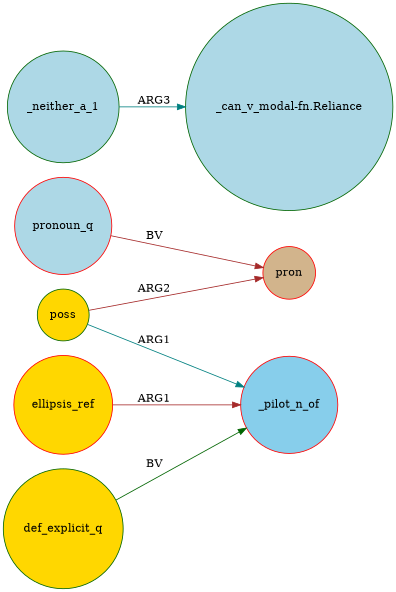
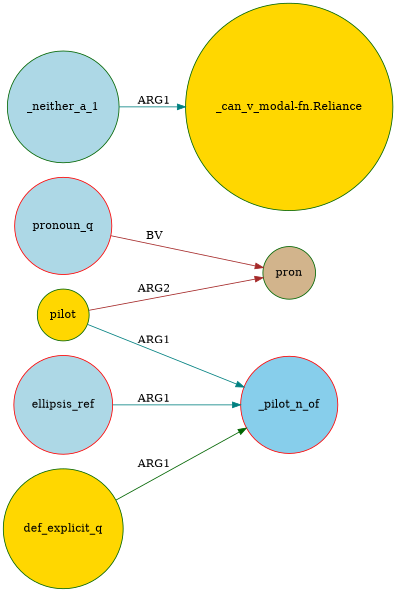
(154, 101) -> (154, 101)
(289, 107) -> (289, 107)
(289, 273) -> (289, 273)
(63, 315) -> (63, 315)
(63, 405) -> (63, 405)
(173, 405) -> (173, 405)
(154, 464) -> (154, 464)
